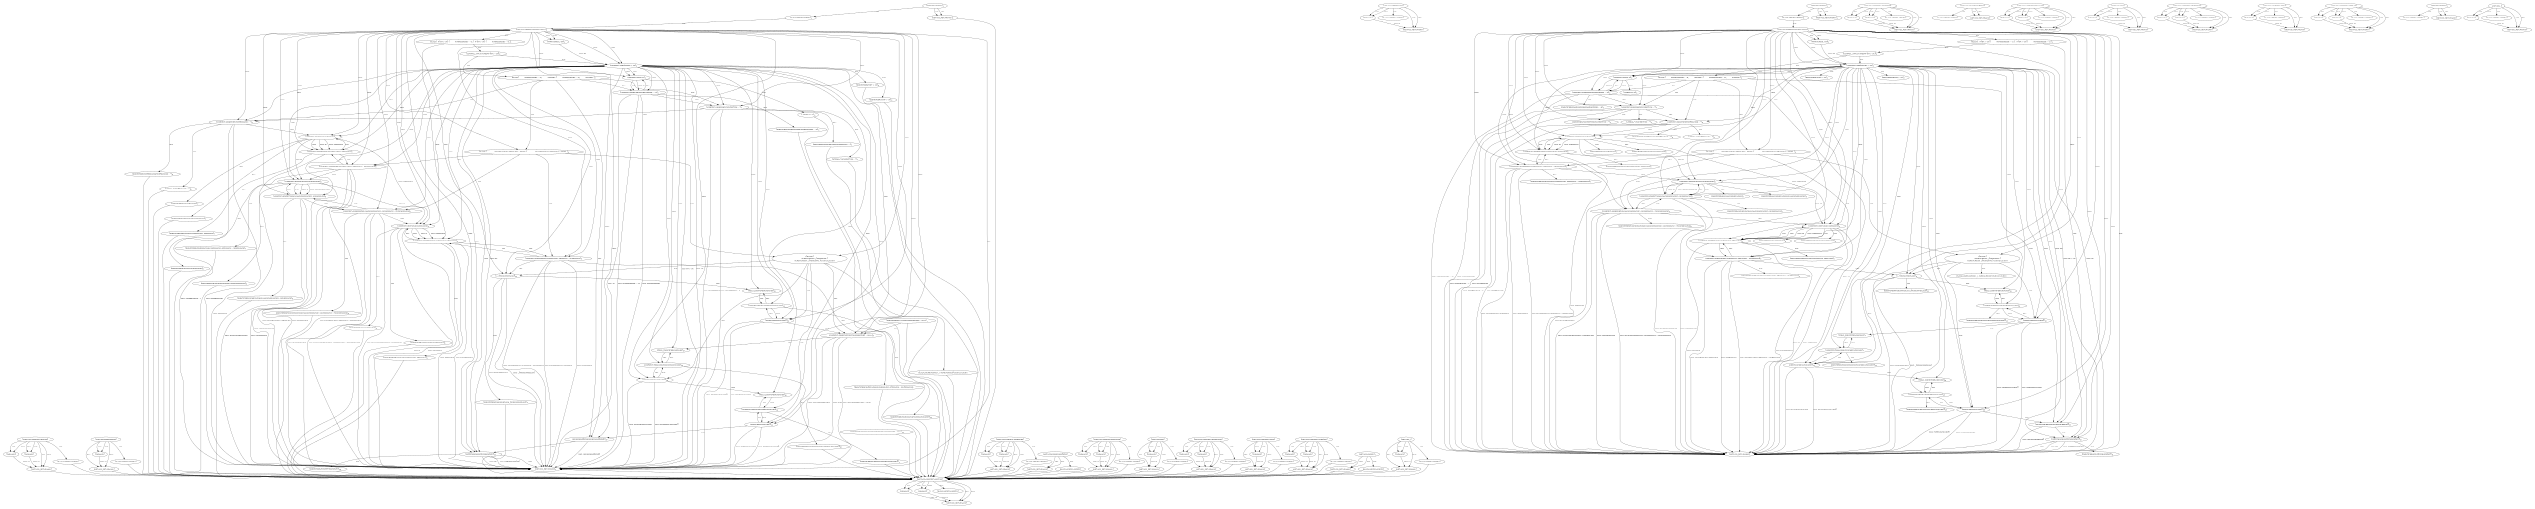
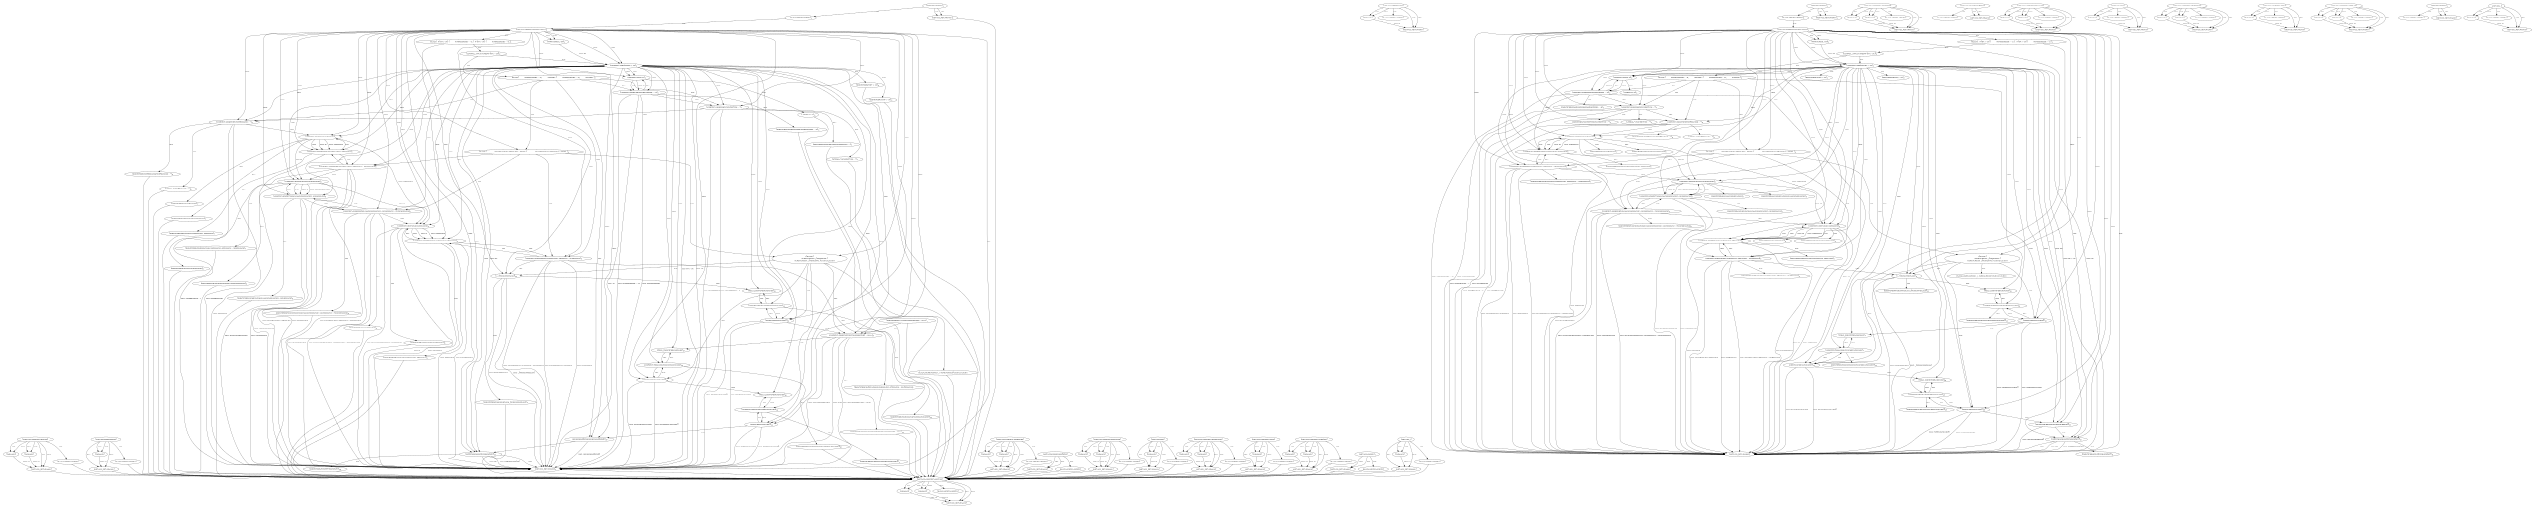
none -> (846, 393)
